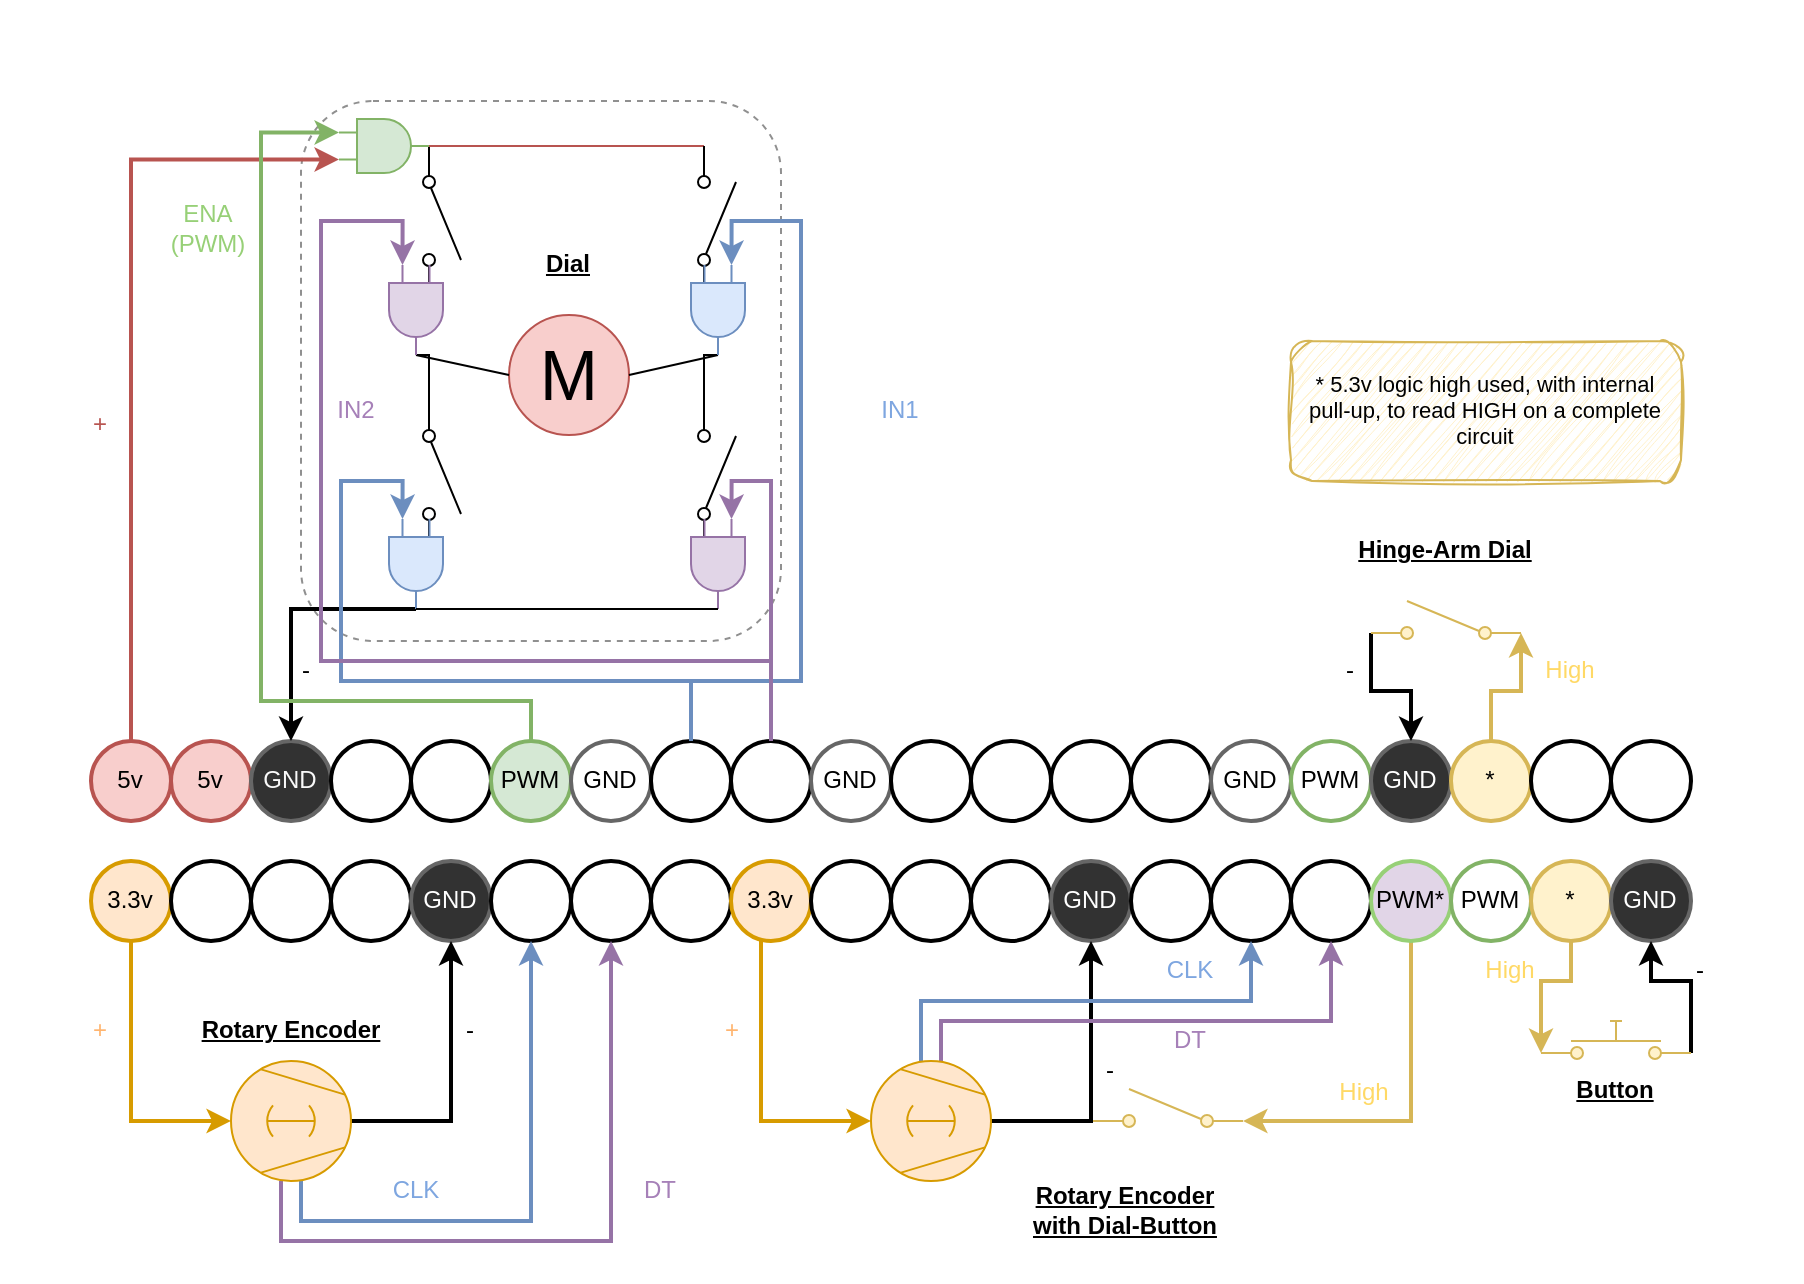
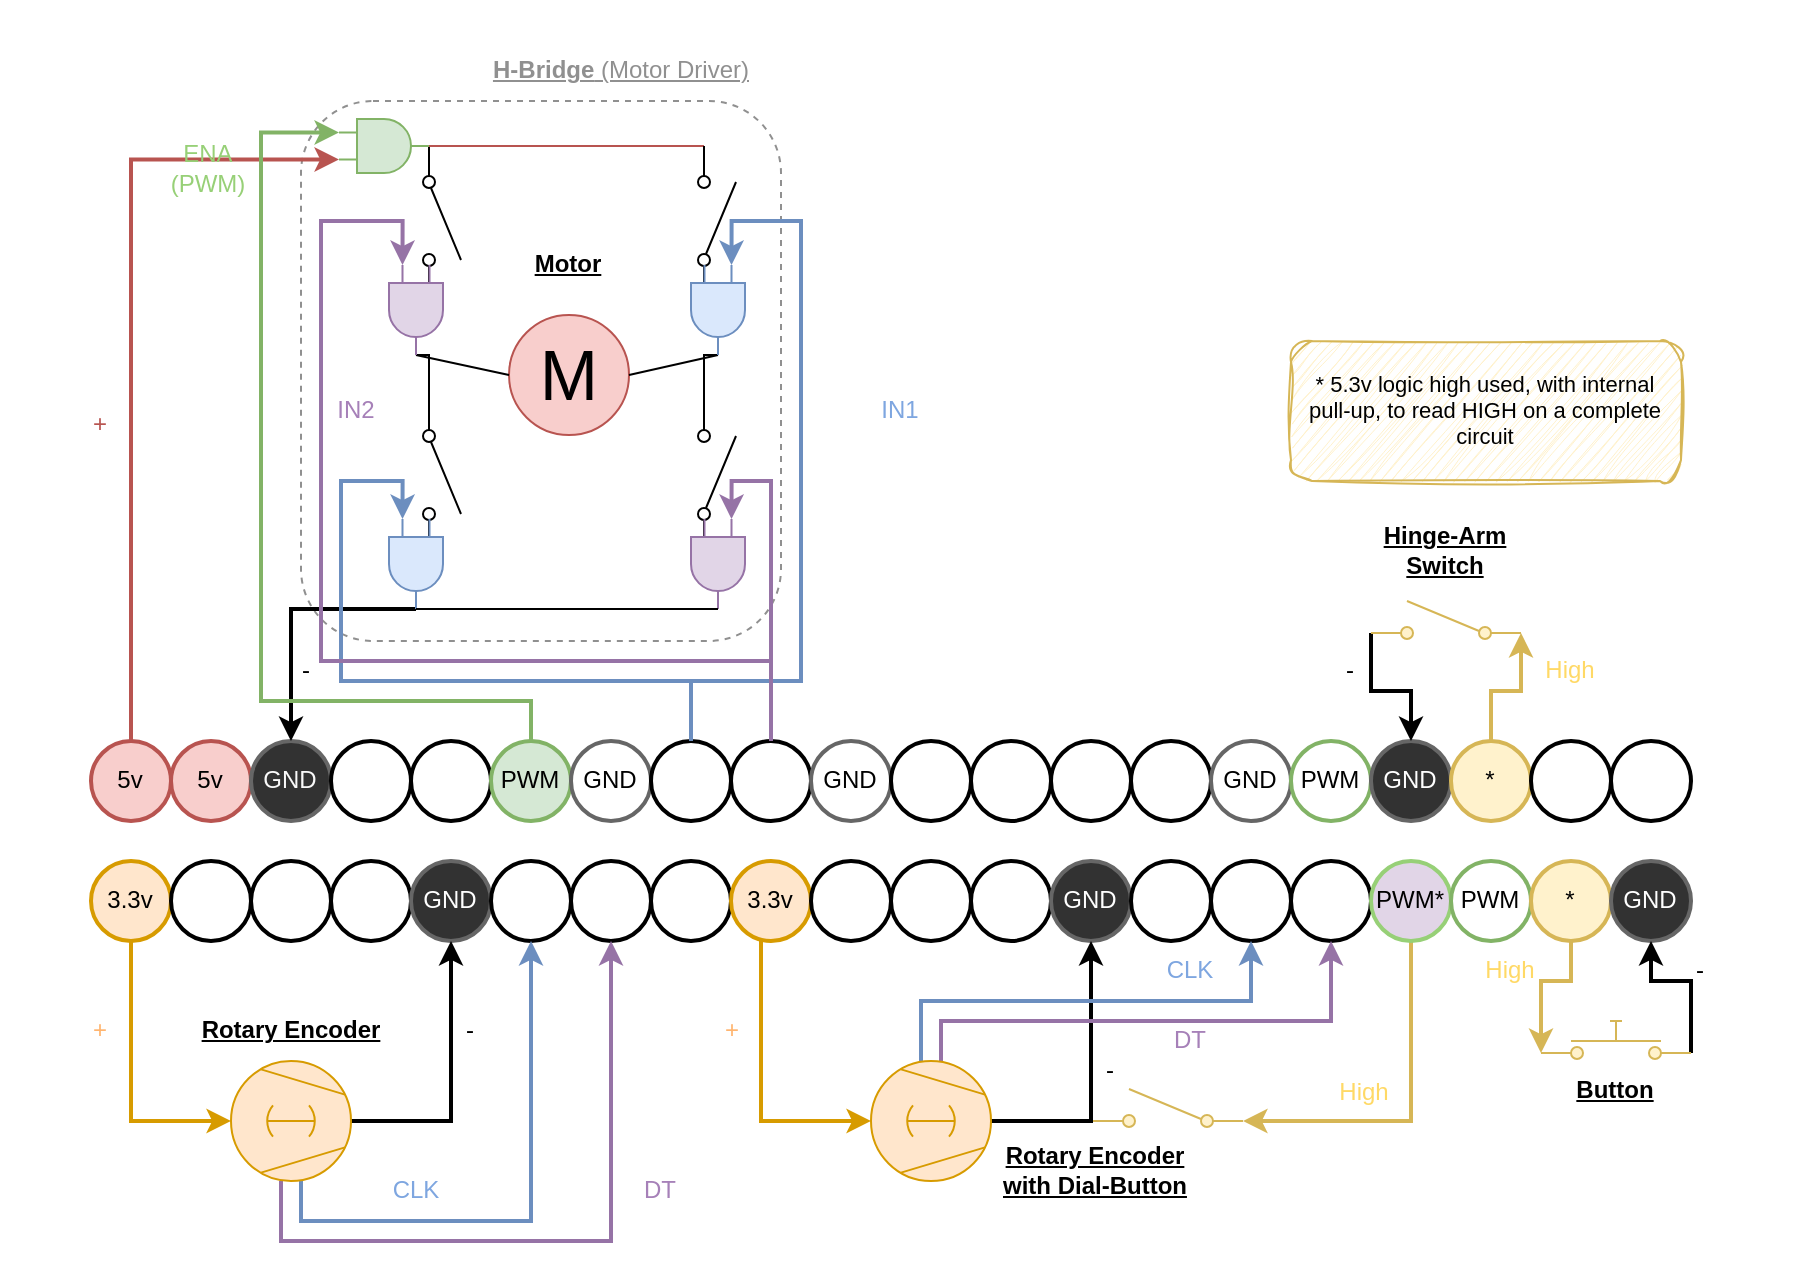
none -> (622, 71)
(209, 229) -> (209, 169)
(569, 265) -> (569, 265)
(1446, 551) -> (1446, 551)
(1126, 1211) -> (1096, 1171)
